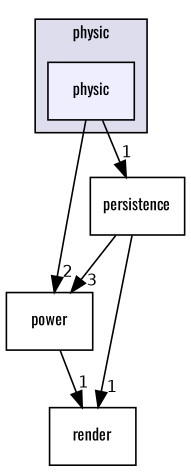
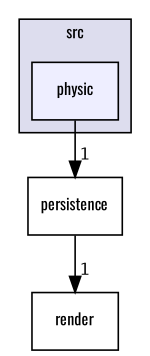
(91, 34) -> (75, 34)
(50, 321) -> none
